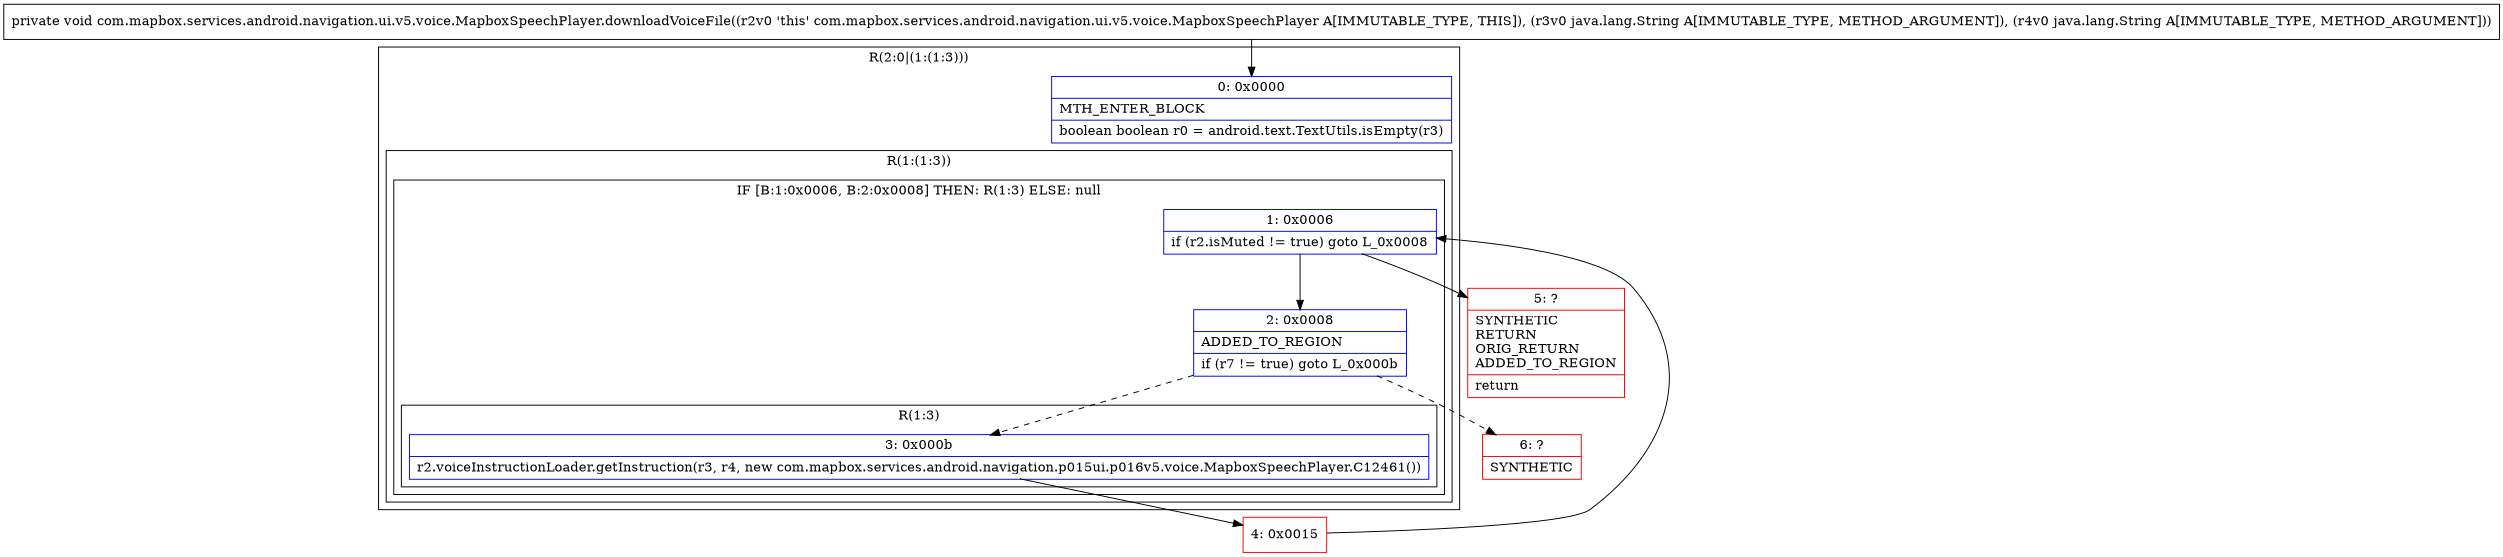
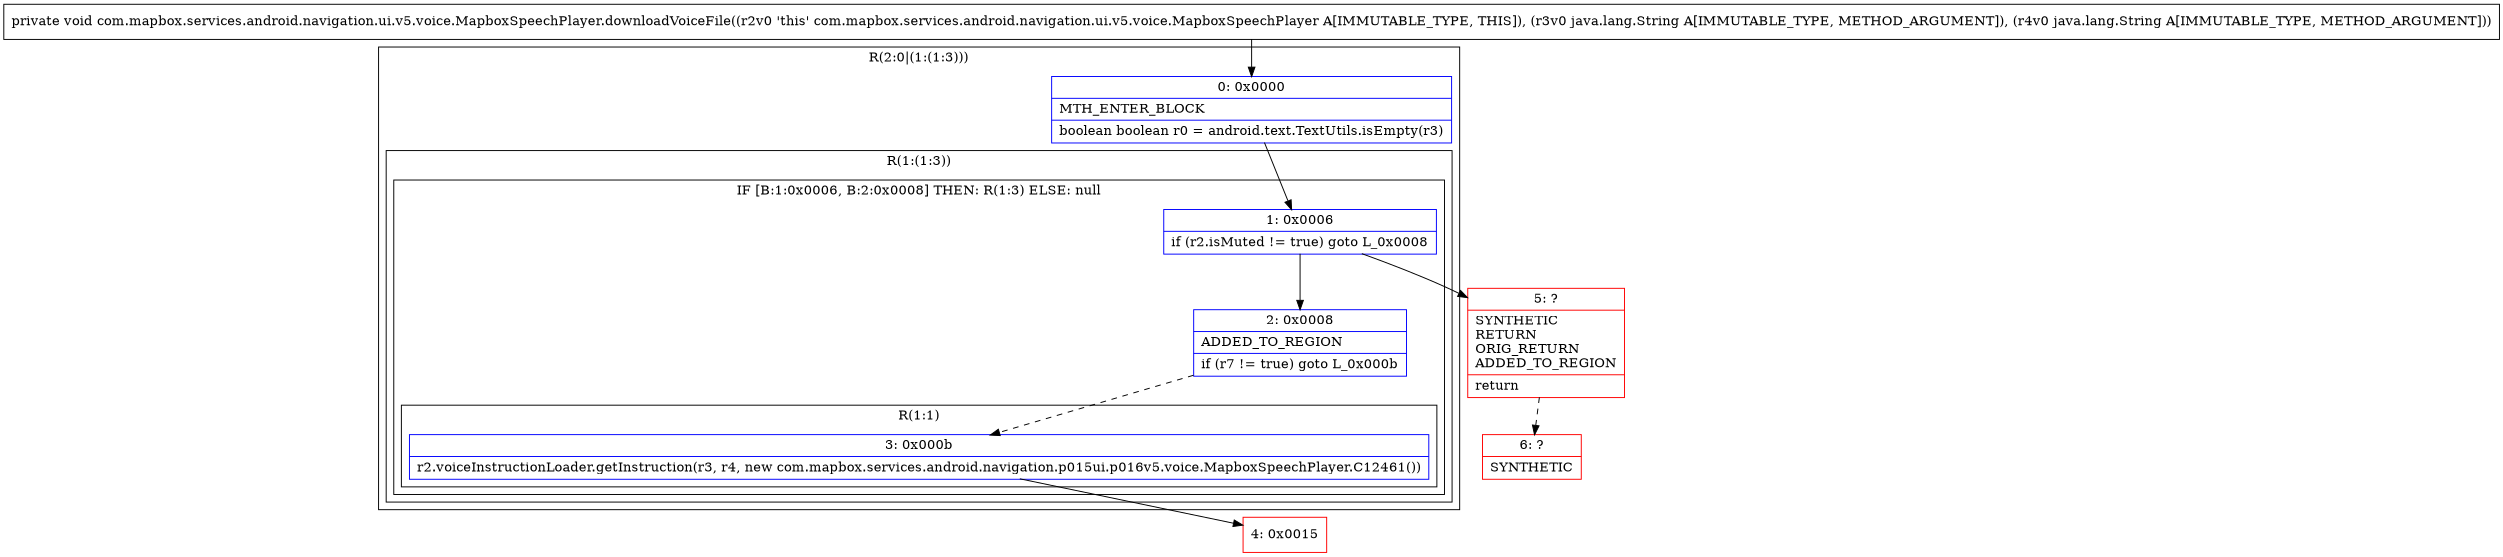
(1427, 399) -> (1538, 411)
(919, 416) -> (919, 416)
(1653, 439) -> (1276, 172)
